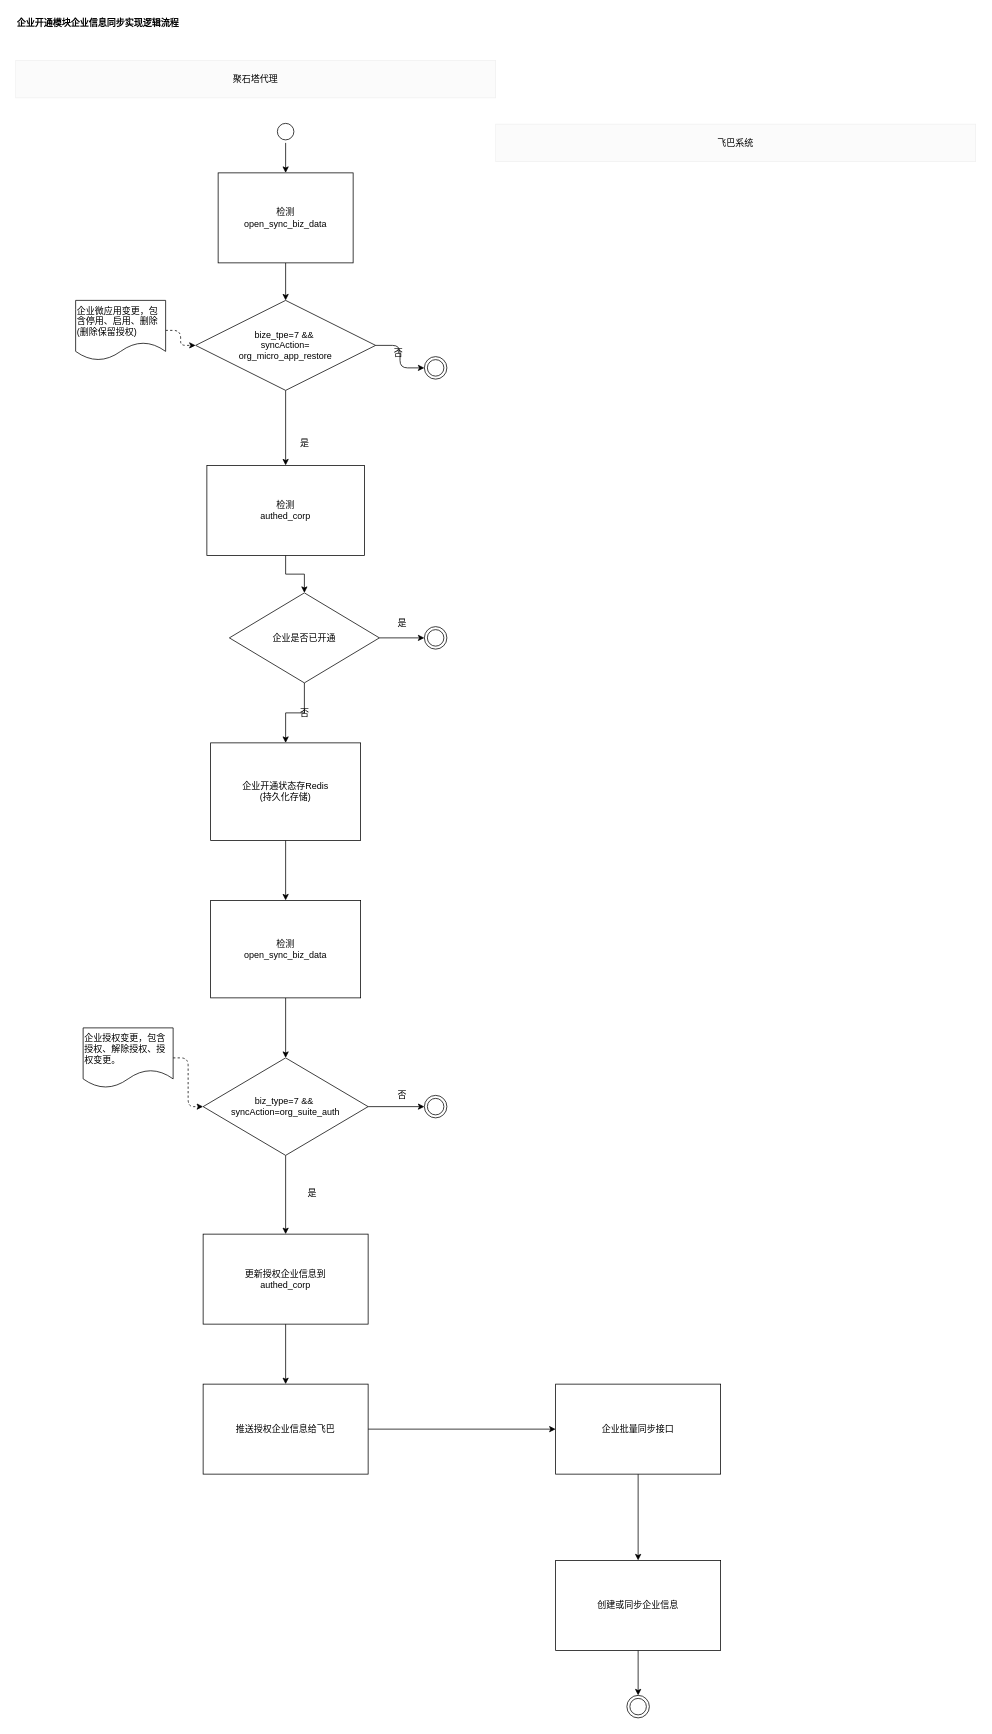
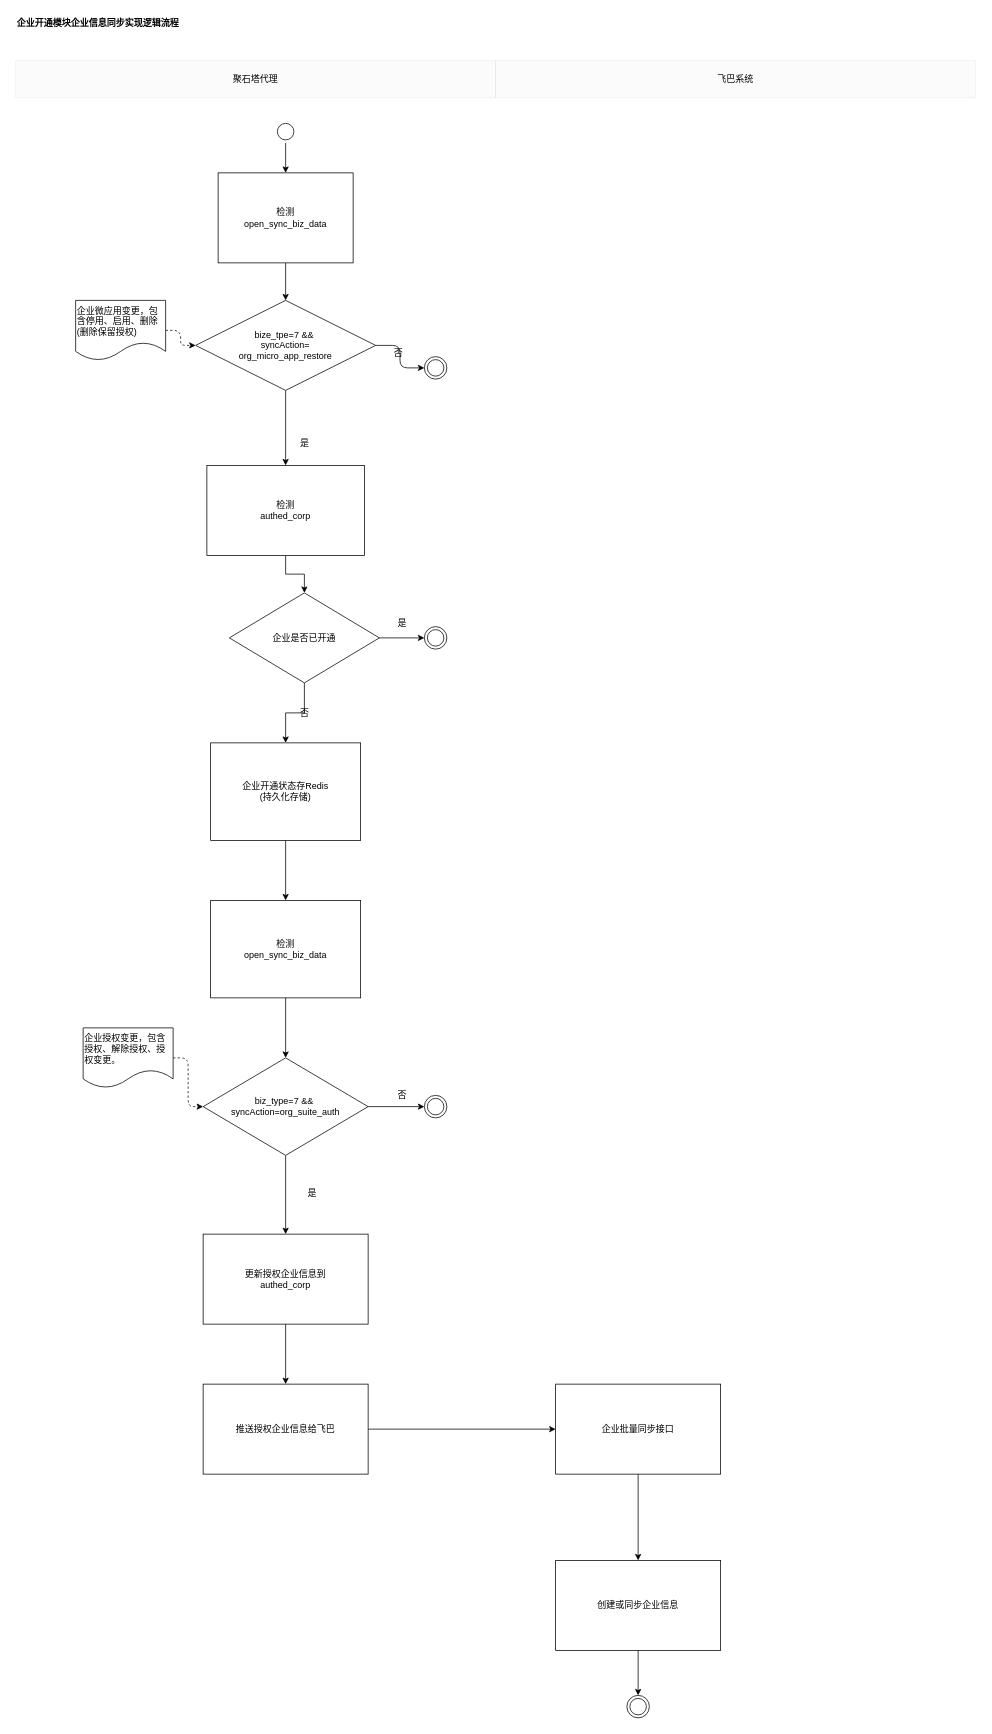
(735, 143) -> (735, 79)
